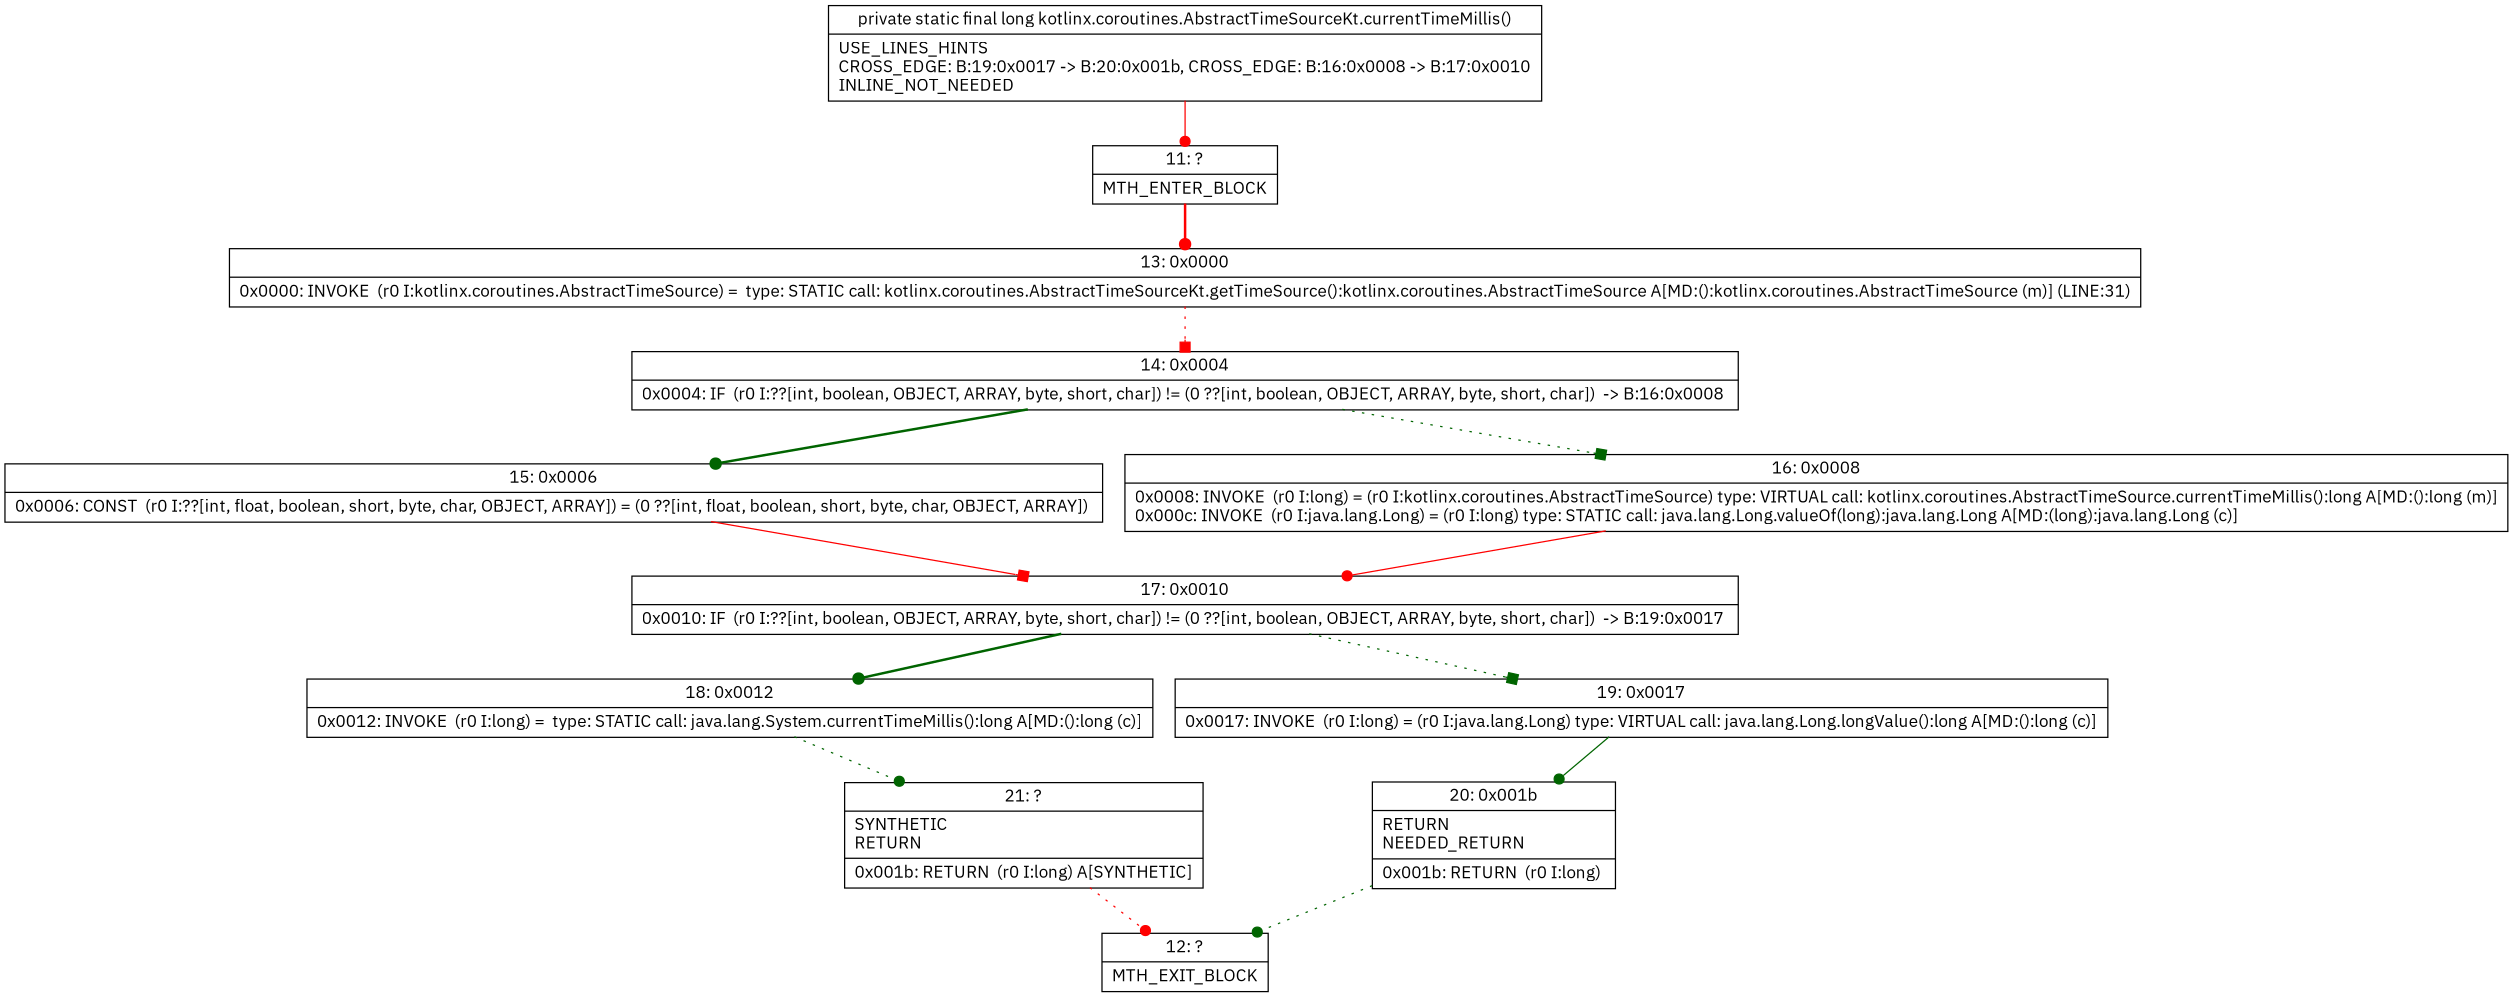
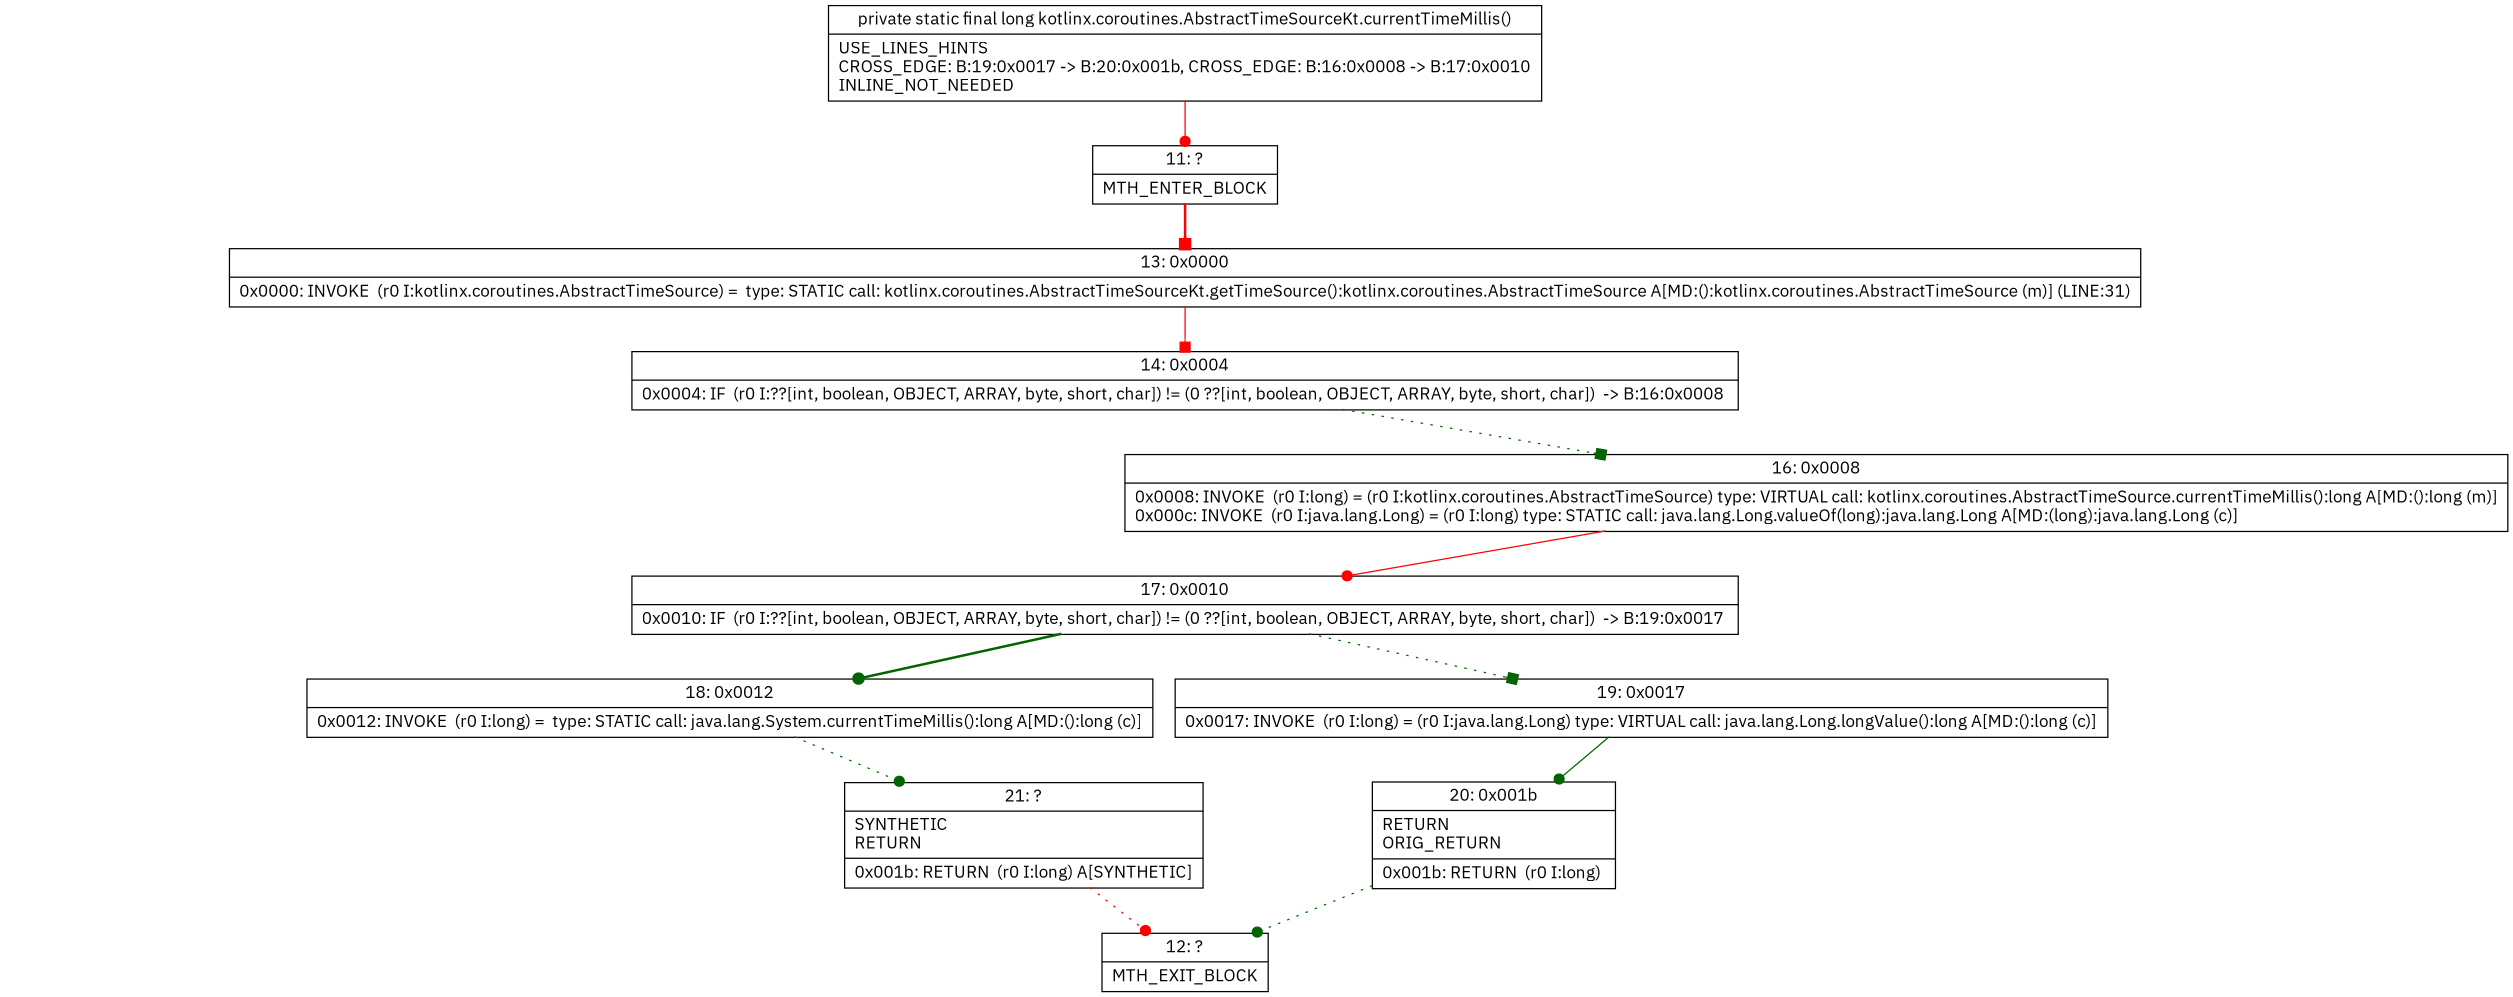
(1185, 221) -> (1185, 221)
(1185, 323) -> (1185, 323)
(554, 493) -> none
(1454, 843) -> (1442, 843)
